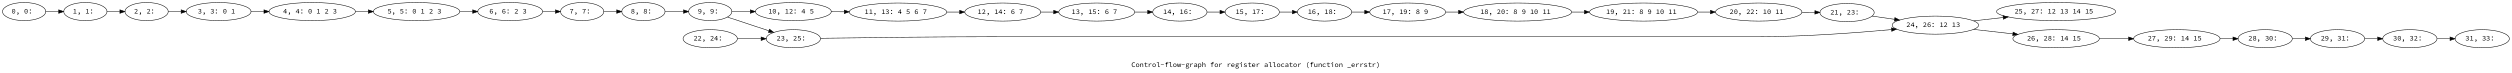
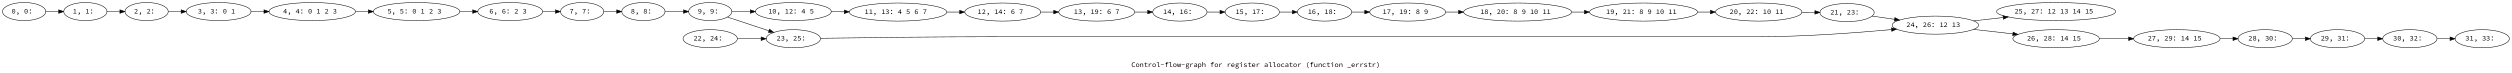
(1097, 12) -> (1097, 12)
